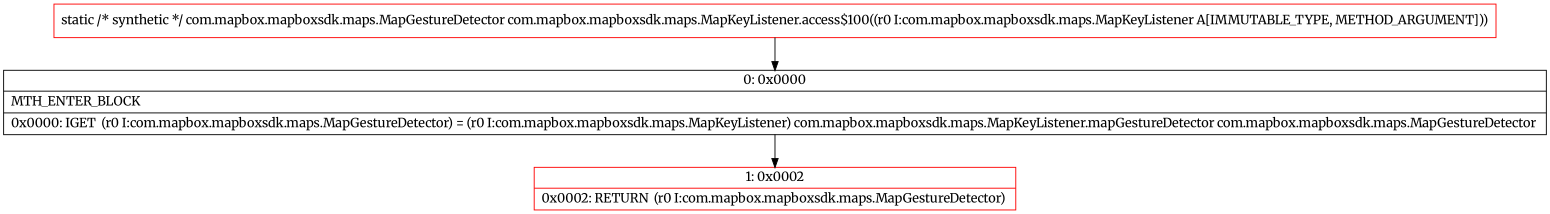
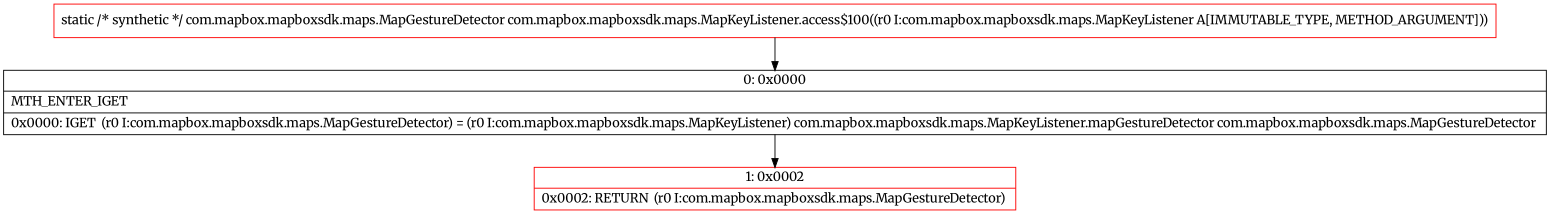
(76, 102) -> (70, 102)
